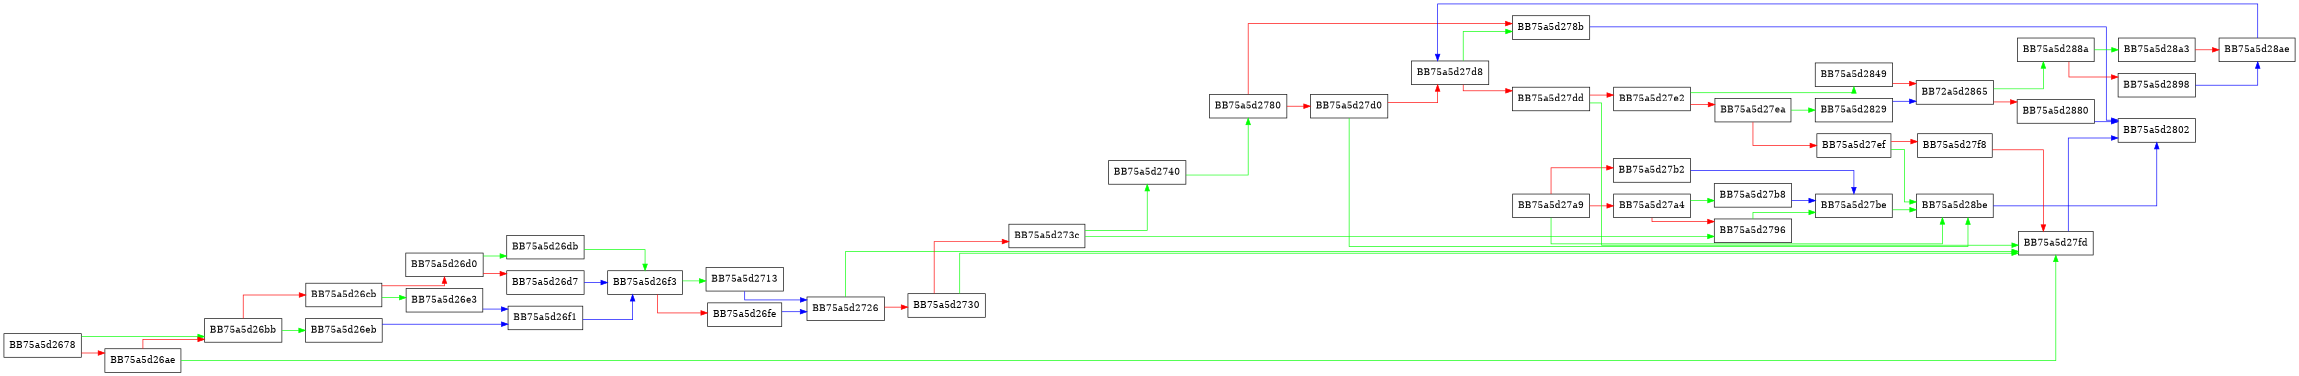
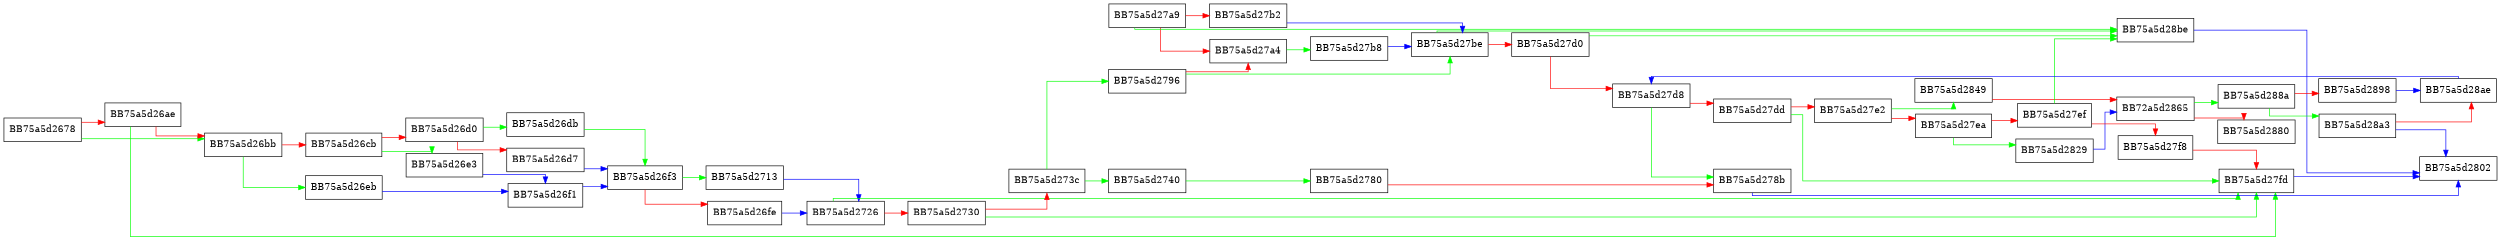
(1295, 106) -> (1497, 45)
(2103, 122) -> (2431, 130)
(1678, 222) -> (1218, 72)
